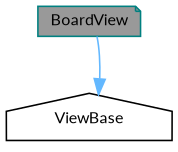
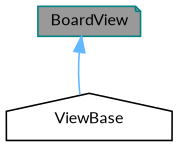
(100, 57) -> (79, 74)
